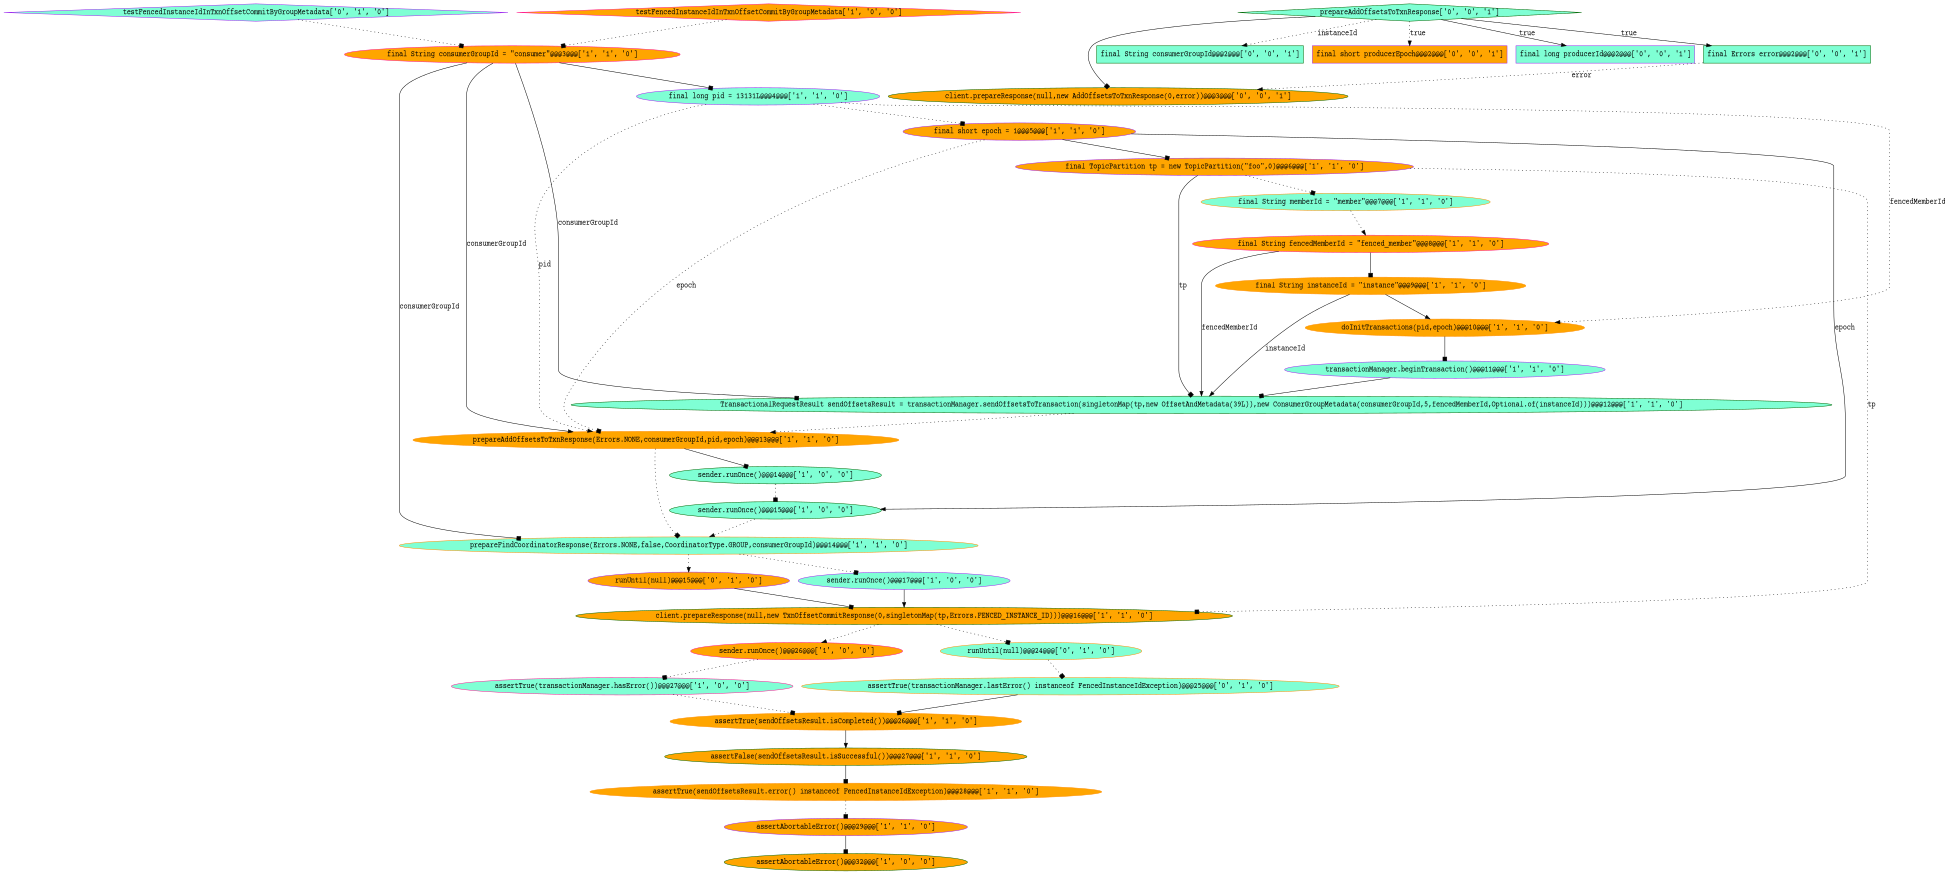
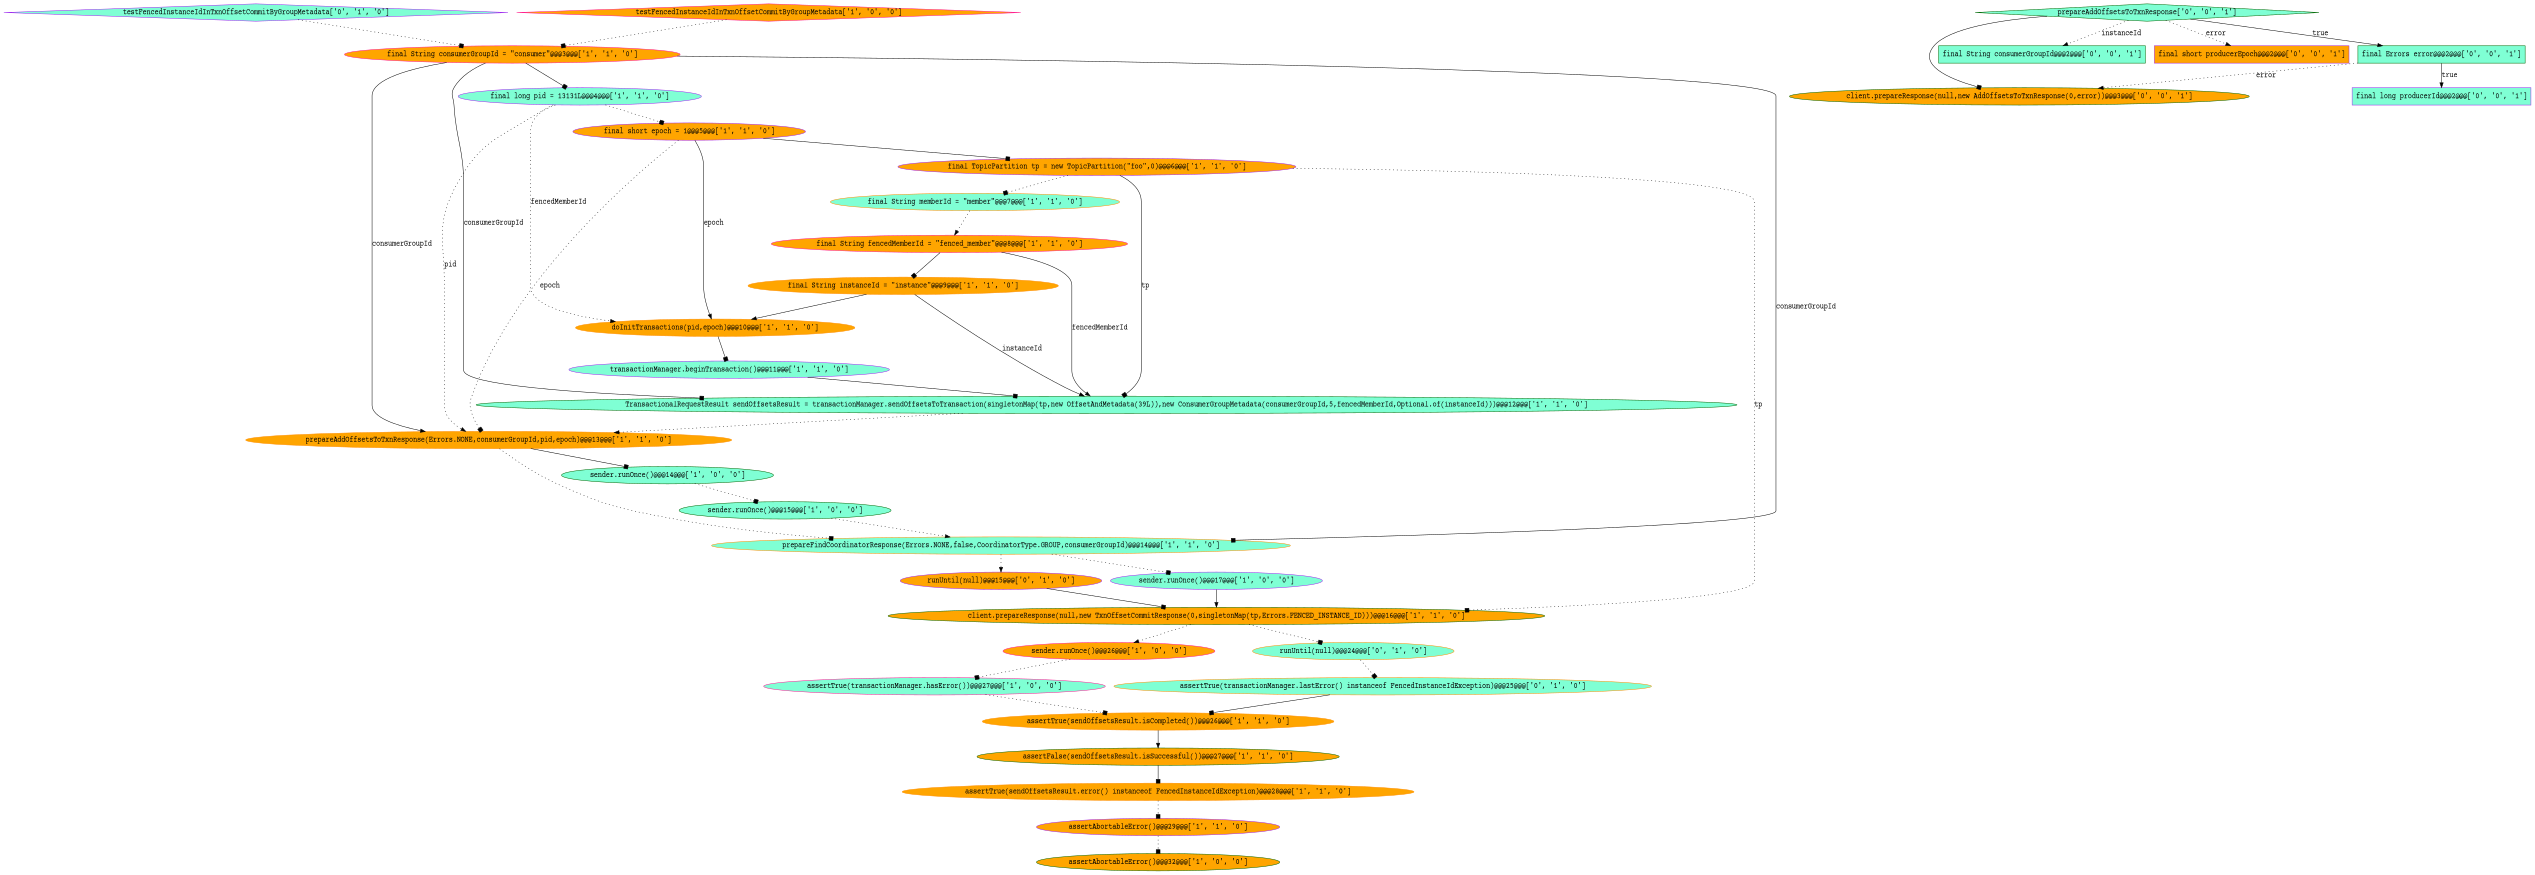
(1501, 32) -> (2442, 73)
(1418, 33) -> (2216, 33)
(1845, 449) -> (704, 227)
(846, 842) -> (1158, 842)
